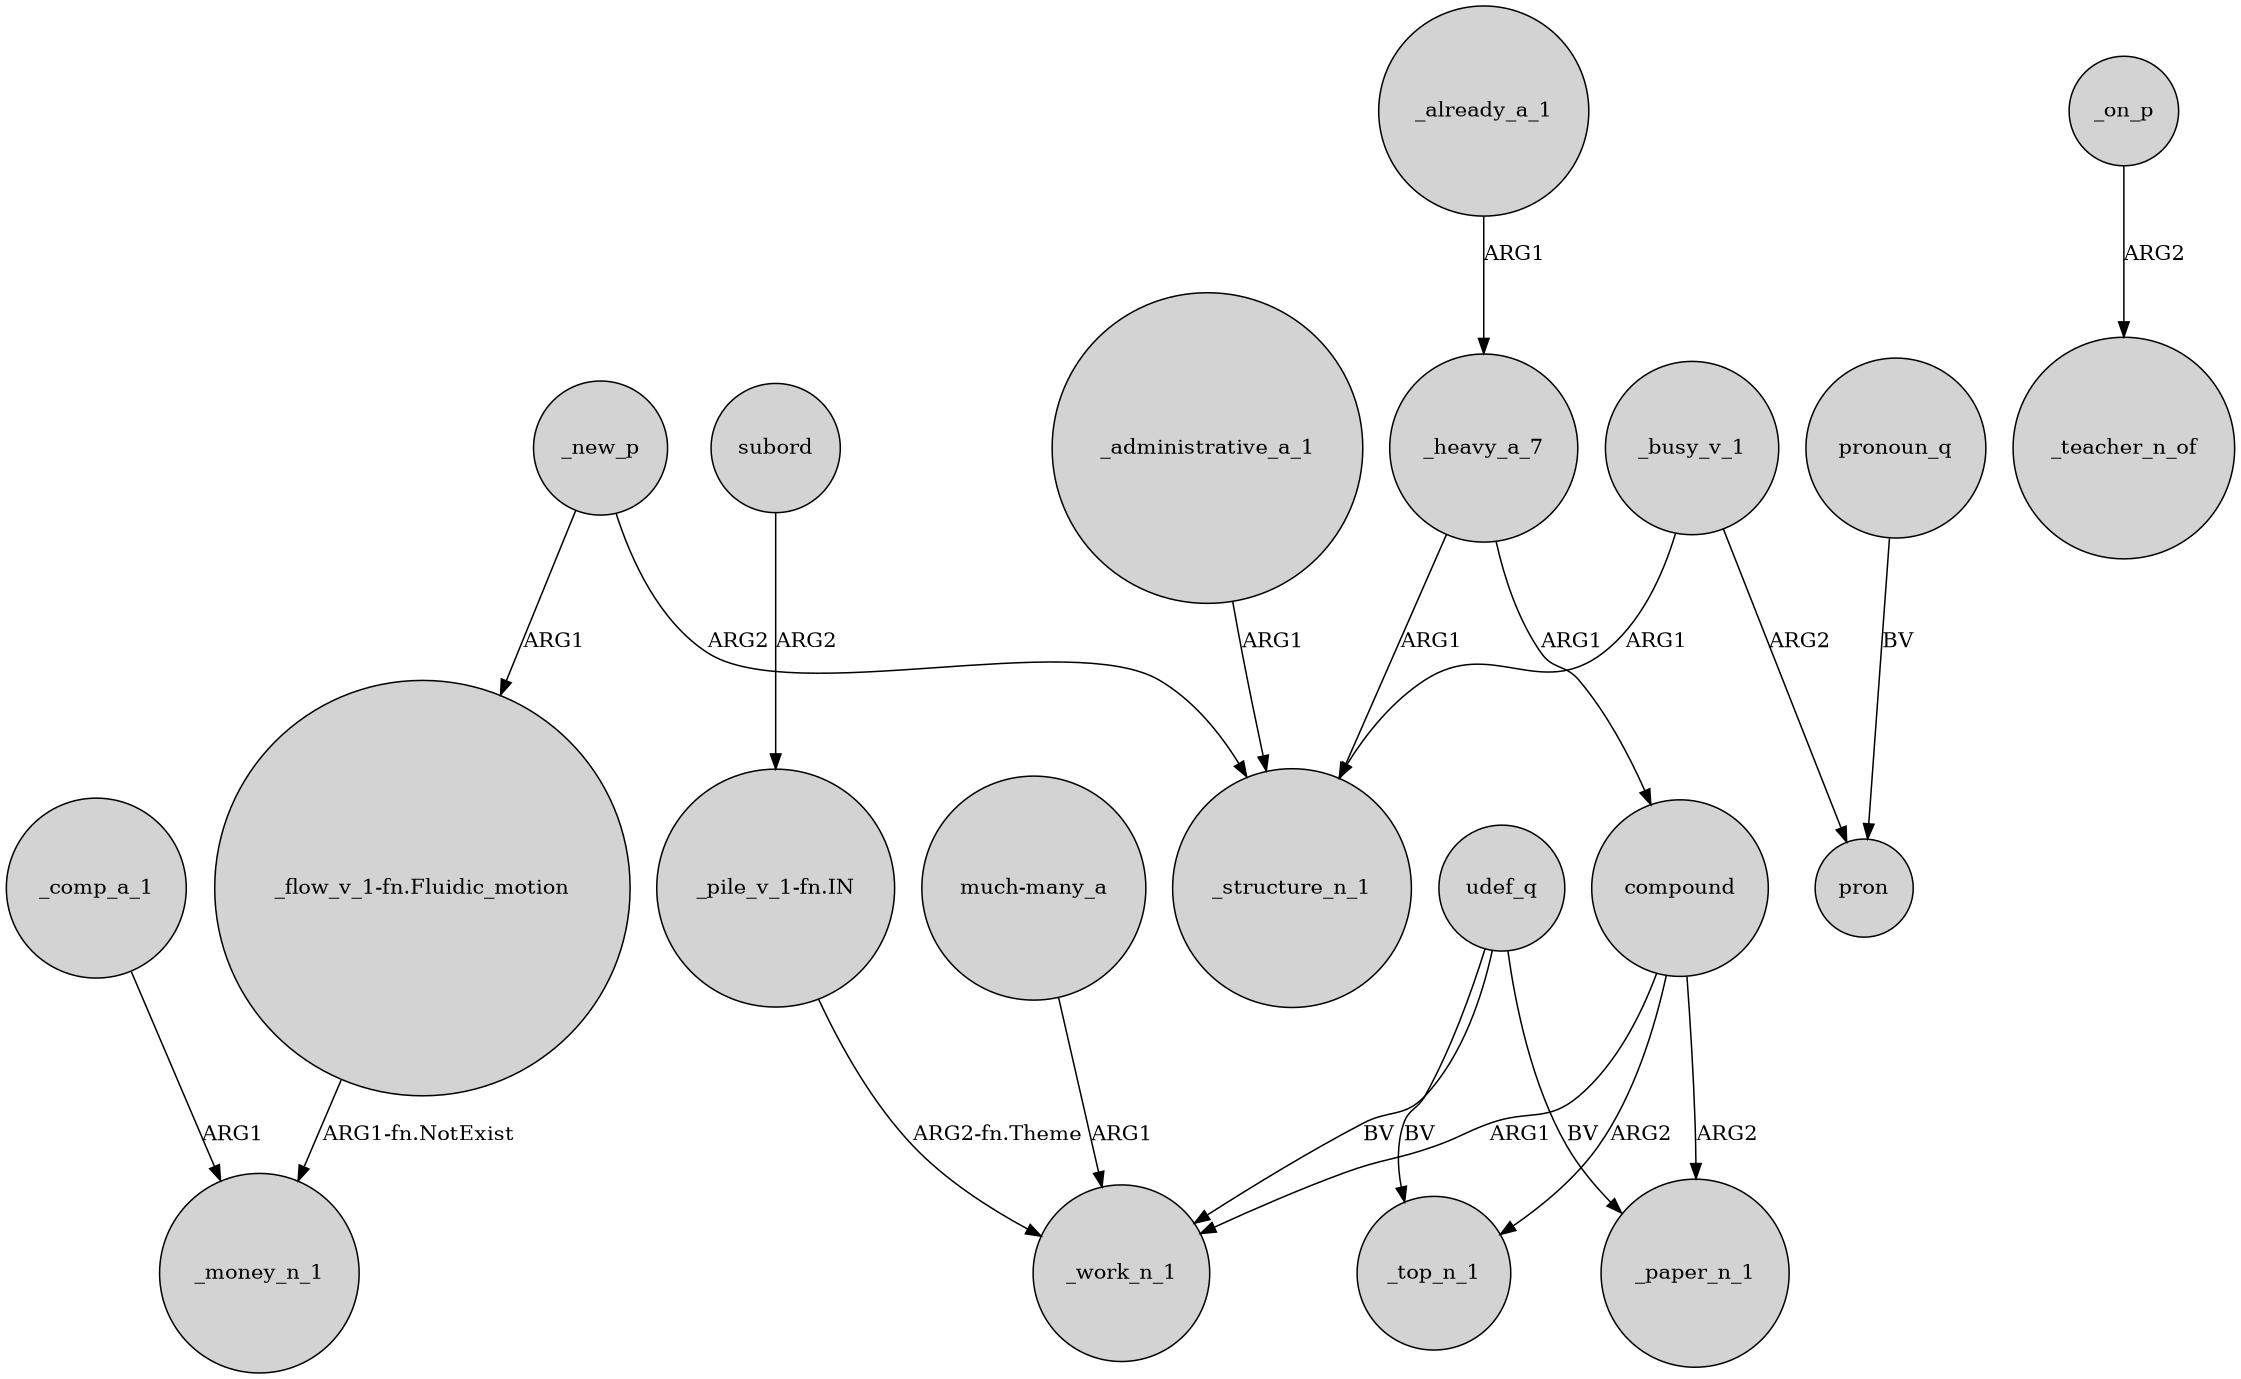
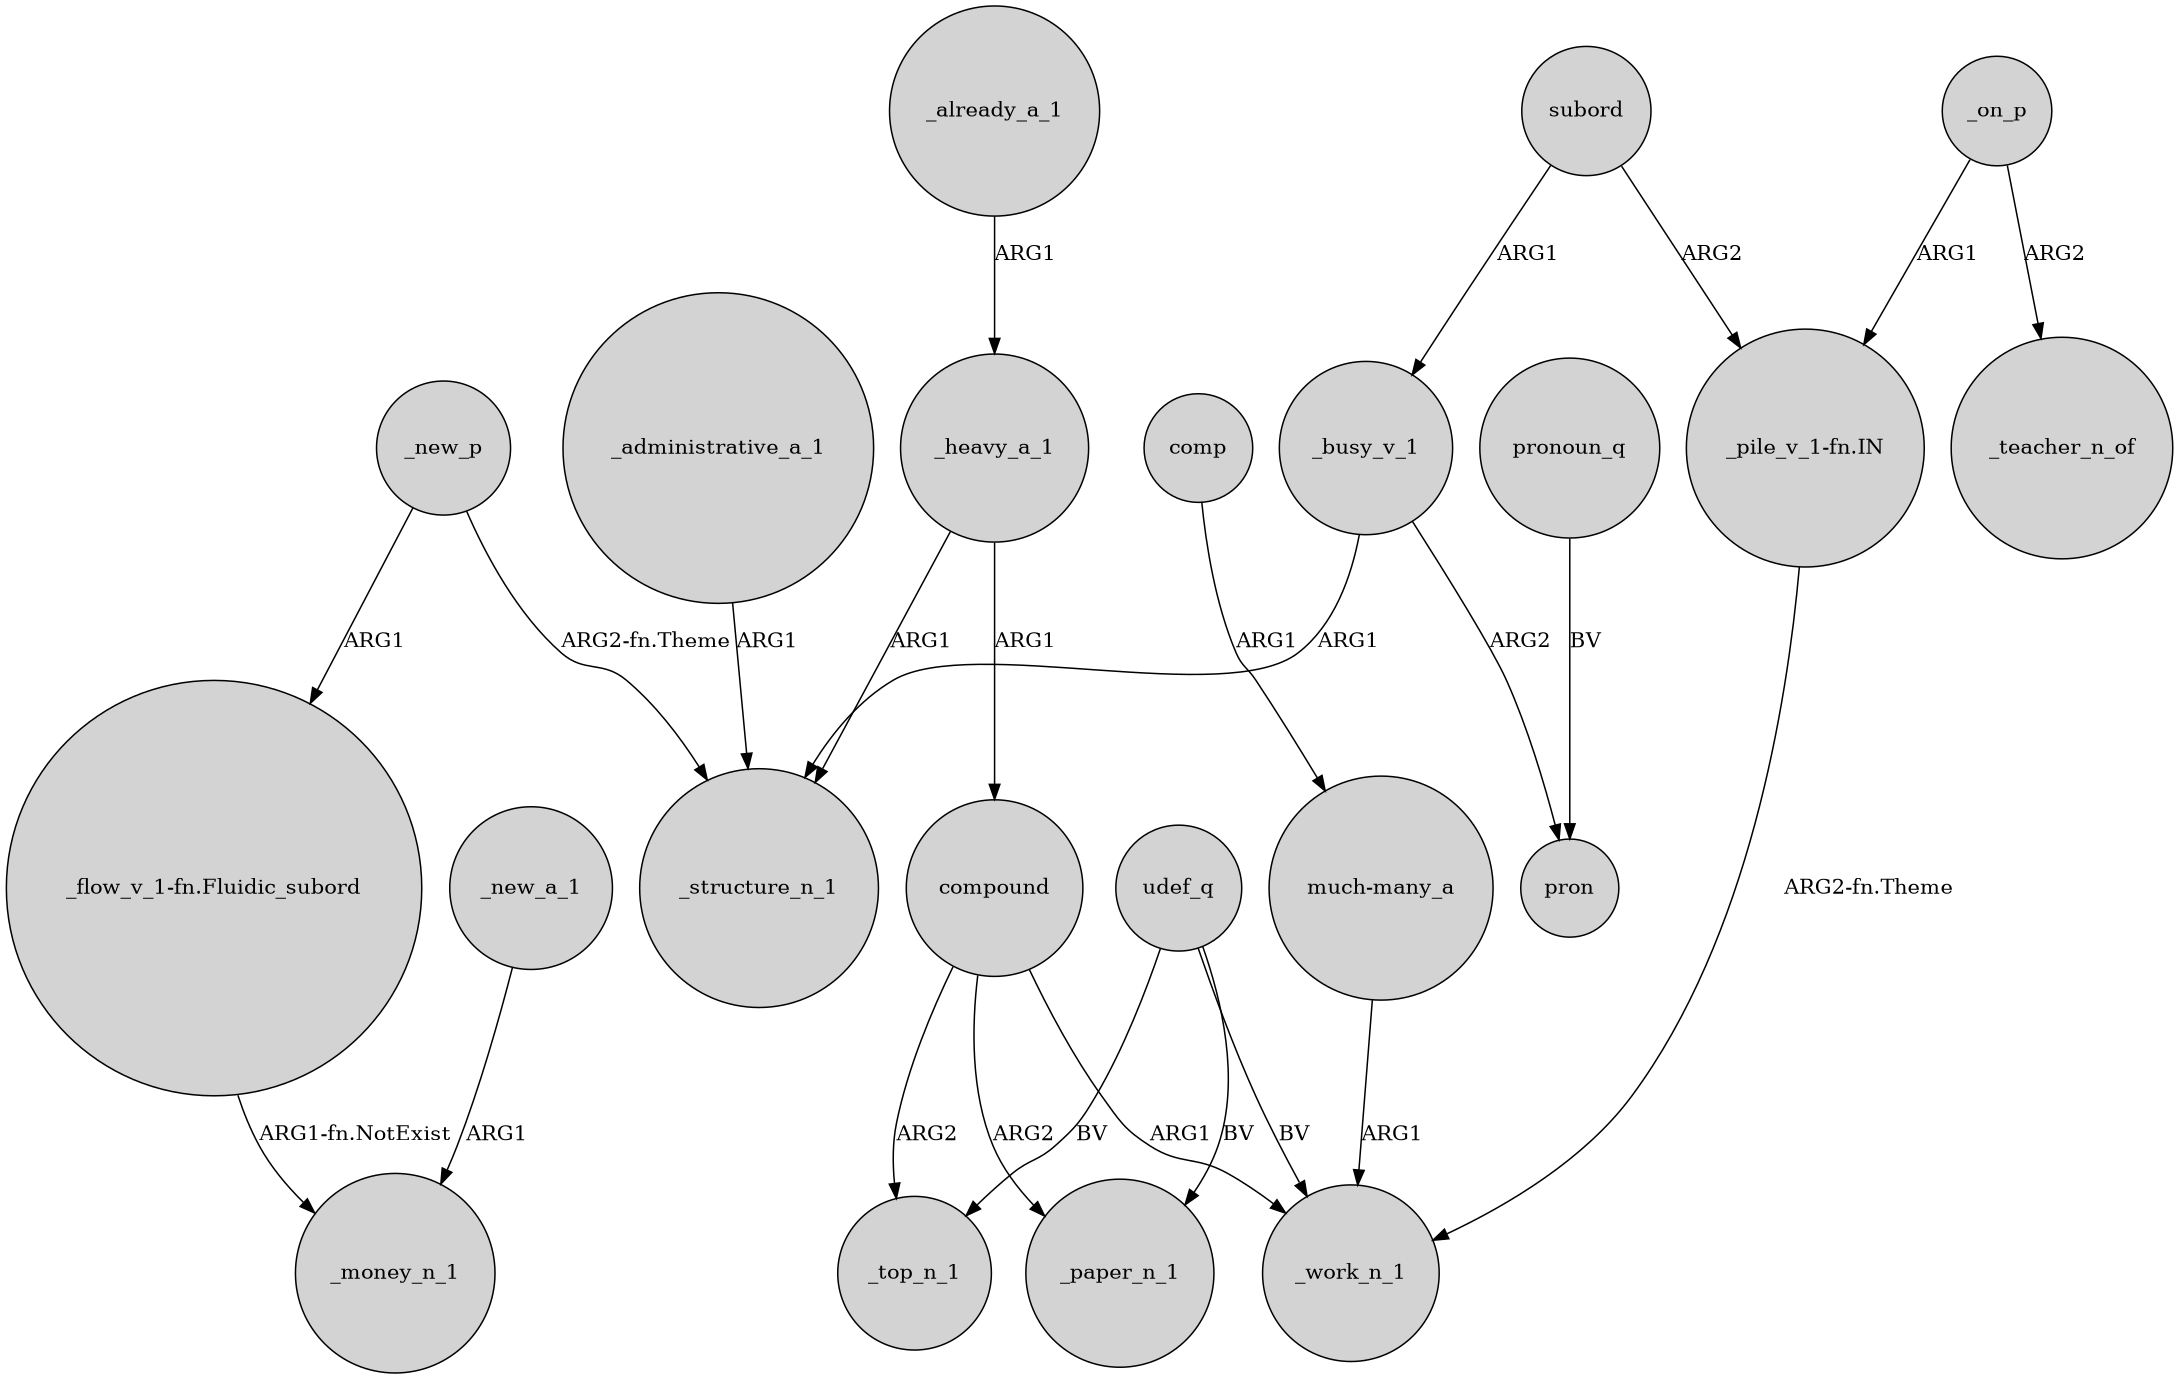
none -> (1921, 246)
none -> (1485, 263)
none -> (1198, 448)
(1484, 448) -> (995, 448)
(739, 642) -> (646, 642)
(96, 888) -> (531, 888)
(422, 888) -> (214, 888)
